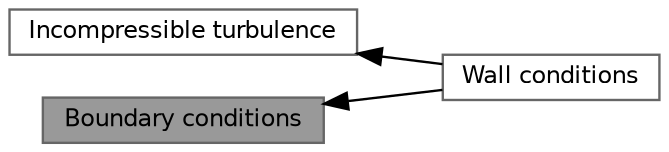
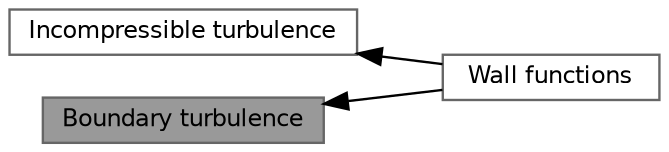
(551, 77) -> (551, 77)
(183, 120) -> (183, 120)
